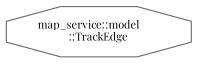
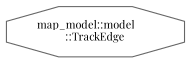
(99, 32) -> (95, 32)
